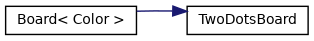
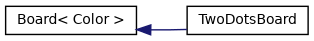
(155, 11) -> (169, 30)
